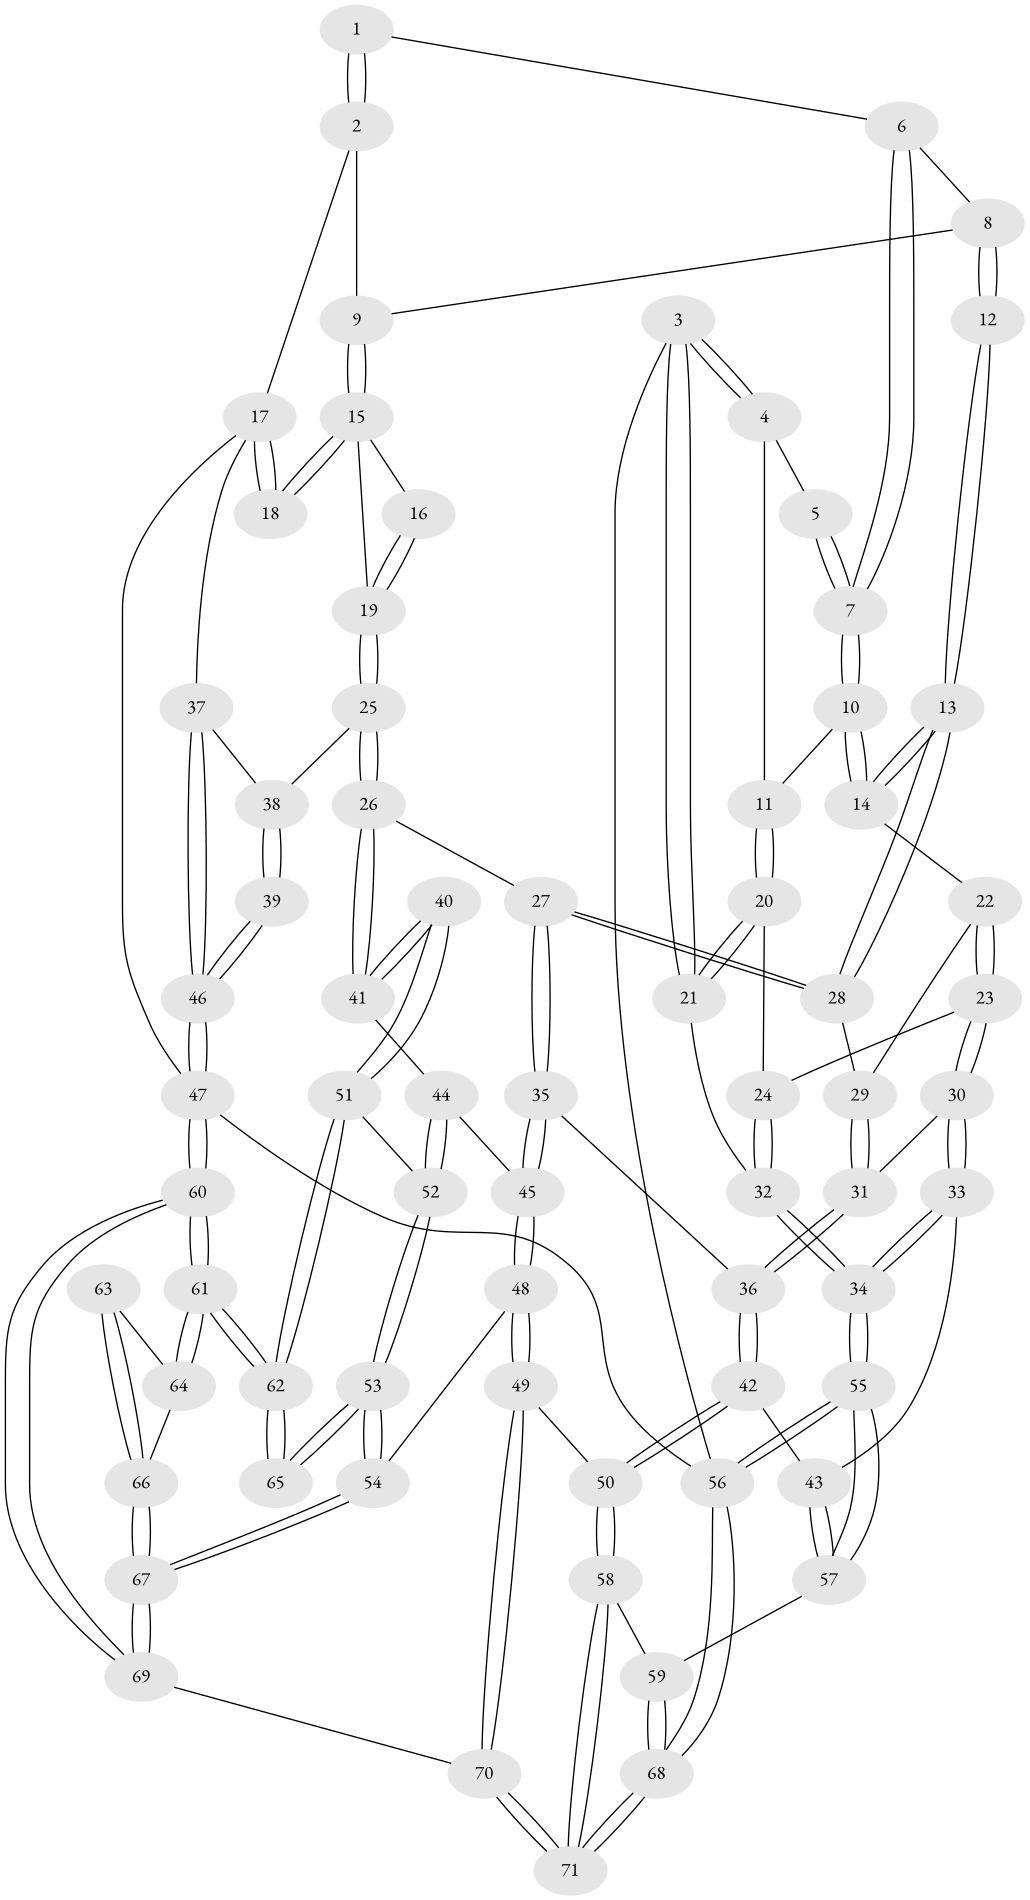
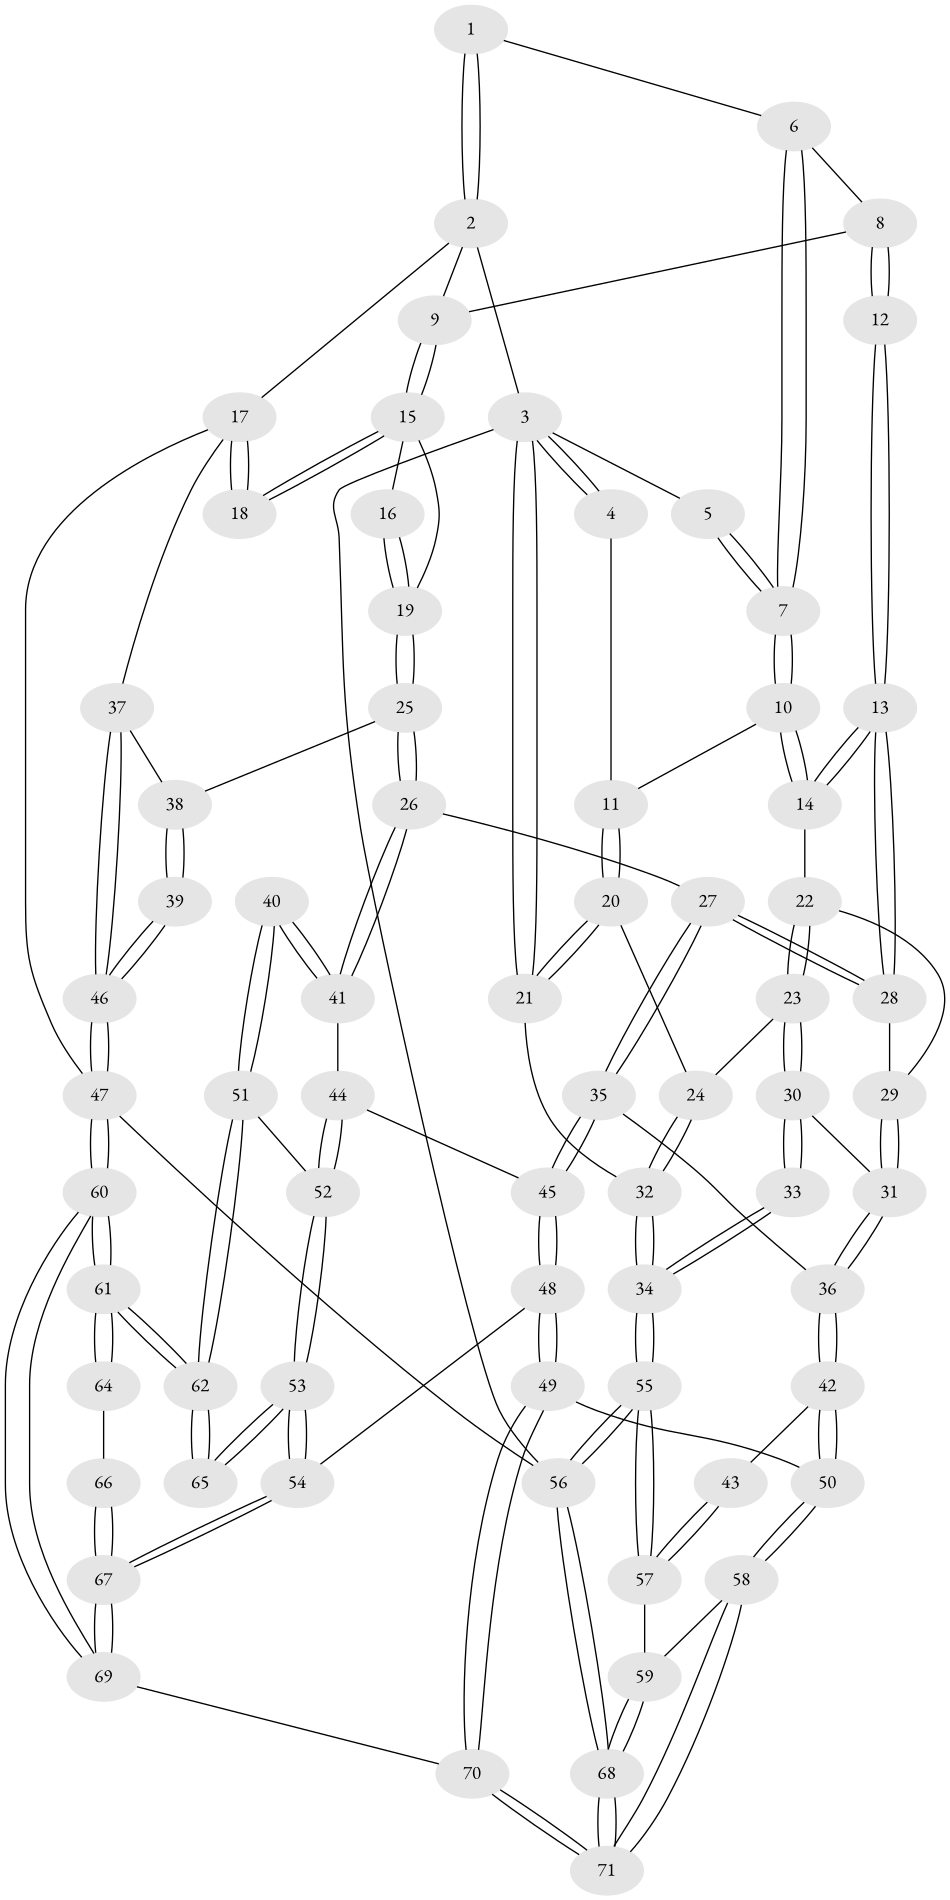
none -> (498, 320)
(790, 466) -> (616, 466)
(104, 1289) -> none
(932, 1359) -> none
